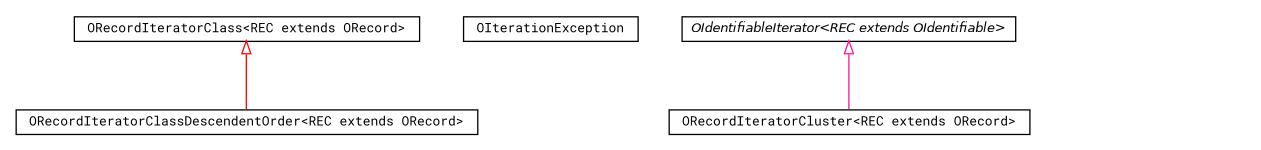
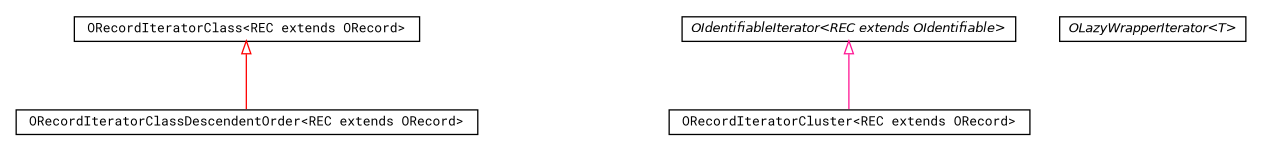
(550, 28) -> none
none -> (1153, 28)
